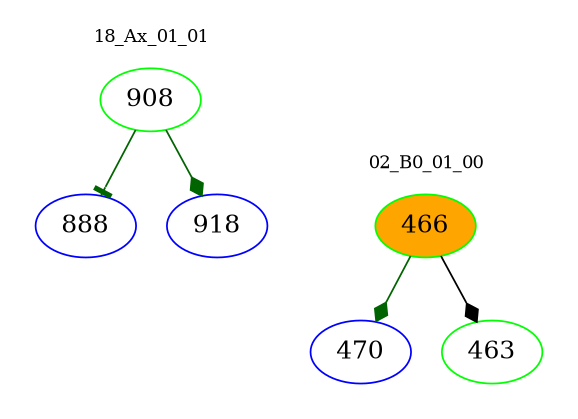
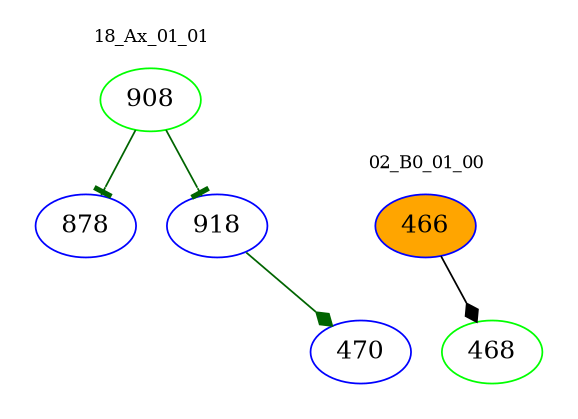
(182, 159) -> (182, 159)
(86, 226) -> (86, 226)
(426, 226) -> (426, 226)
(398, 279) -> (281, 282)
(492, 352) -> (492, 352)
